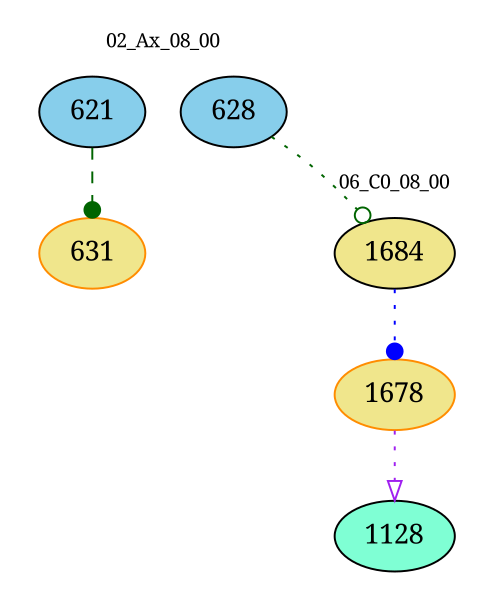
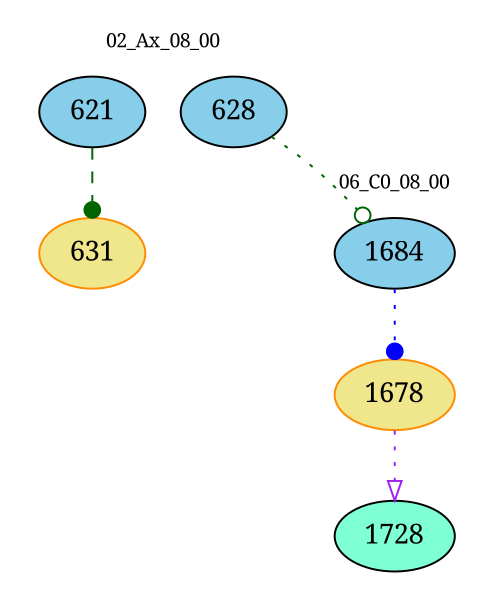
(395, 253) -> (395, 253)
(395, 536) -> (395, 536)
